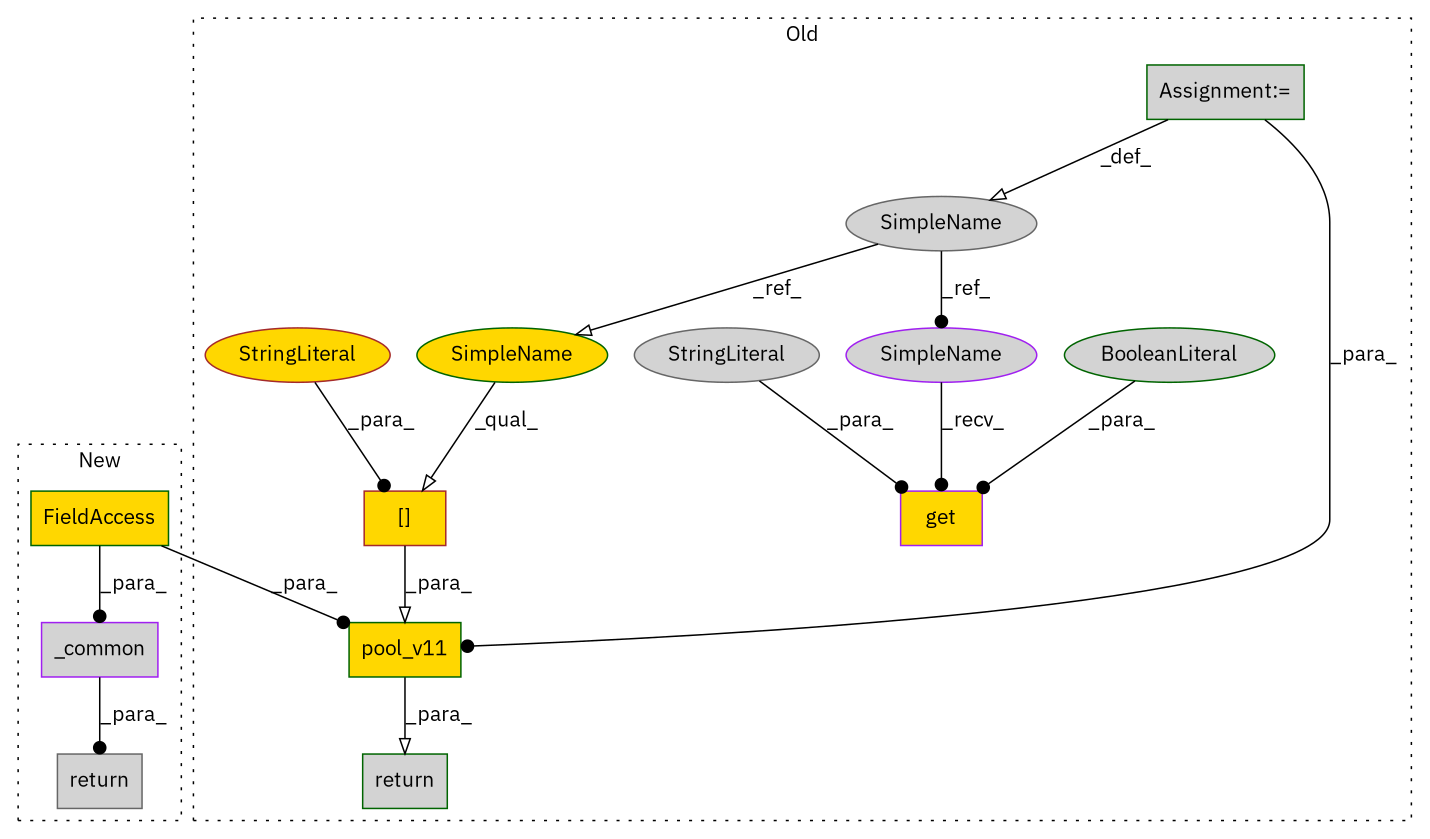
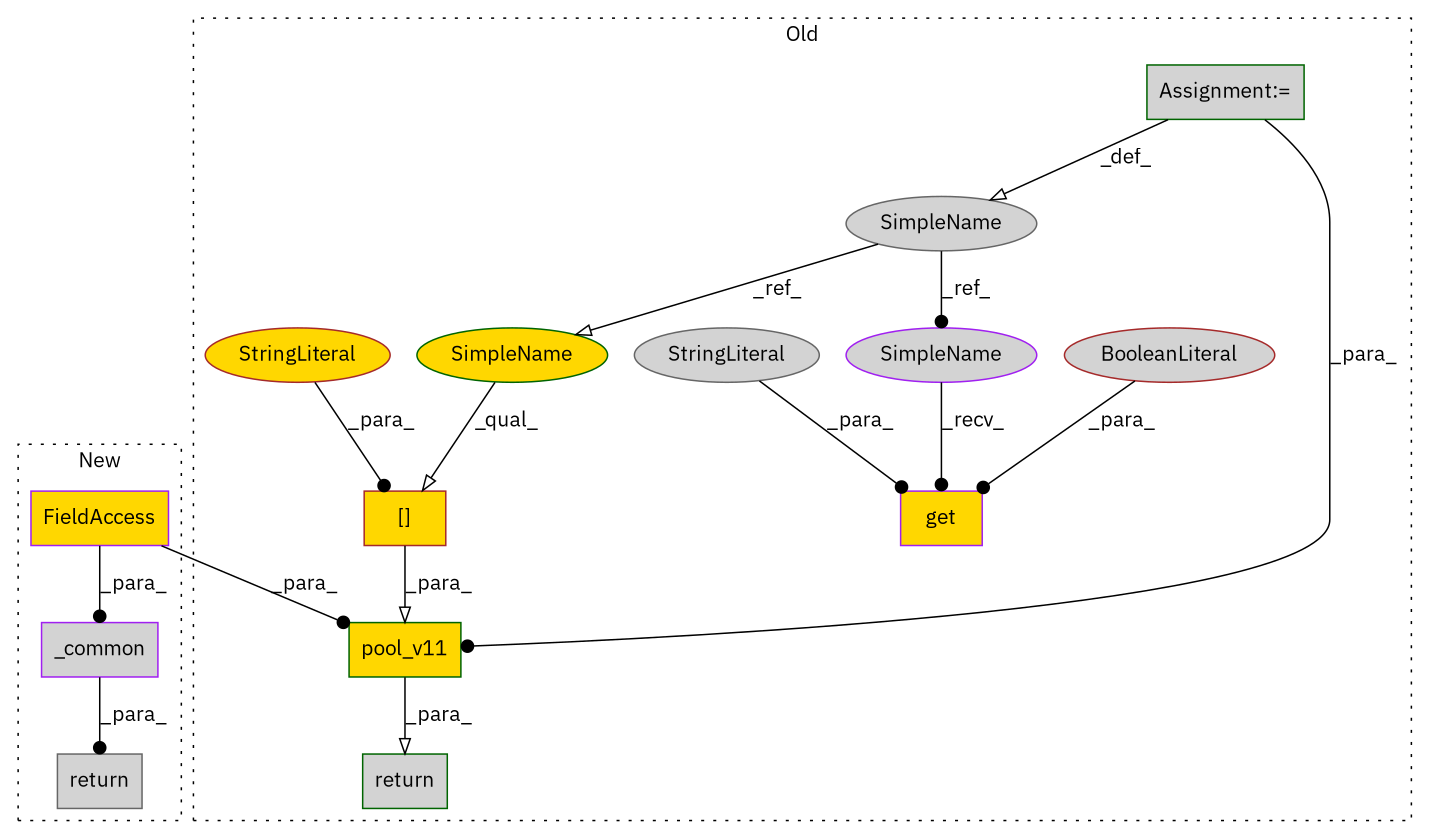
(1170, 355) -> (1170, 355)
(100, 518) -> (100, 518)
